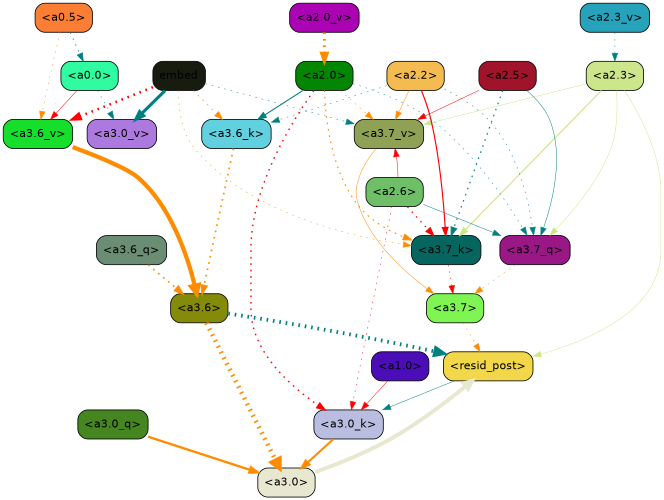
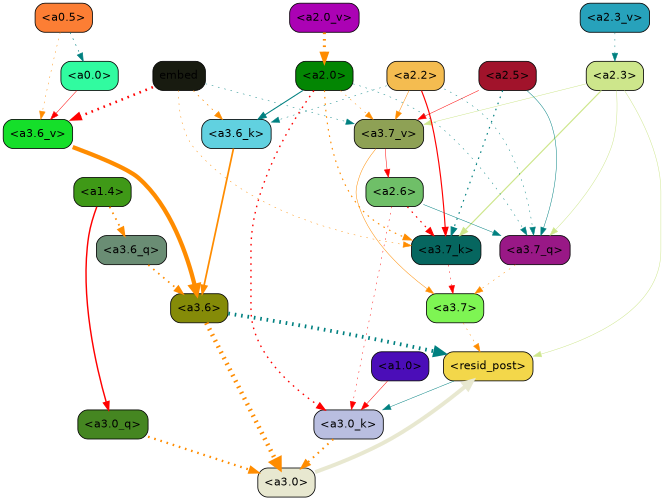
(122, 134) -> none
(398, 167) -> (386, 159)
none -> (102, 192)
(219, 217) -> (219, 217)
(321, 451) -> (321, 451)
(199, 453) -> (199, 453)
